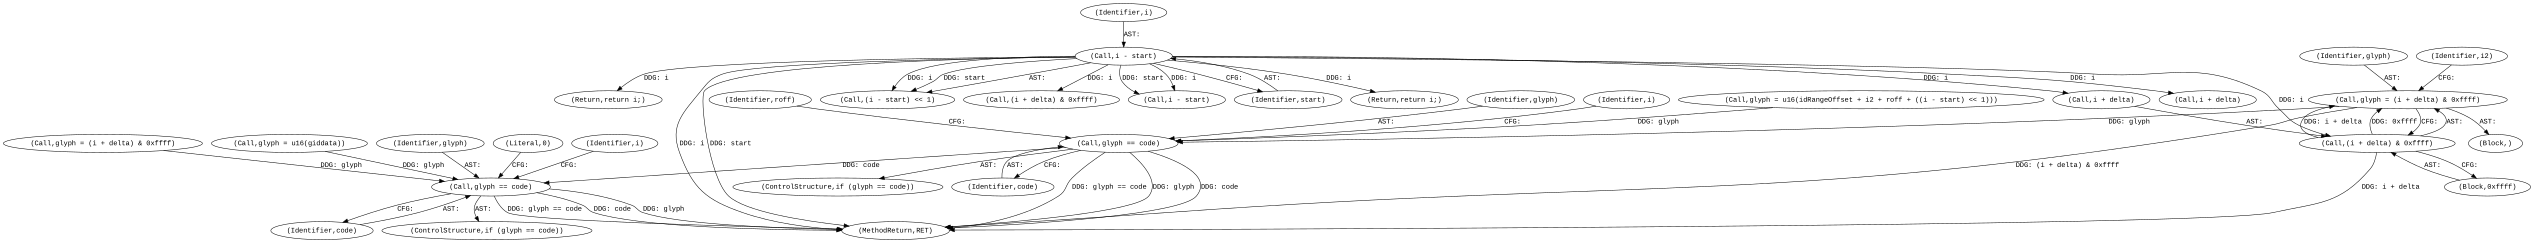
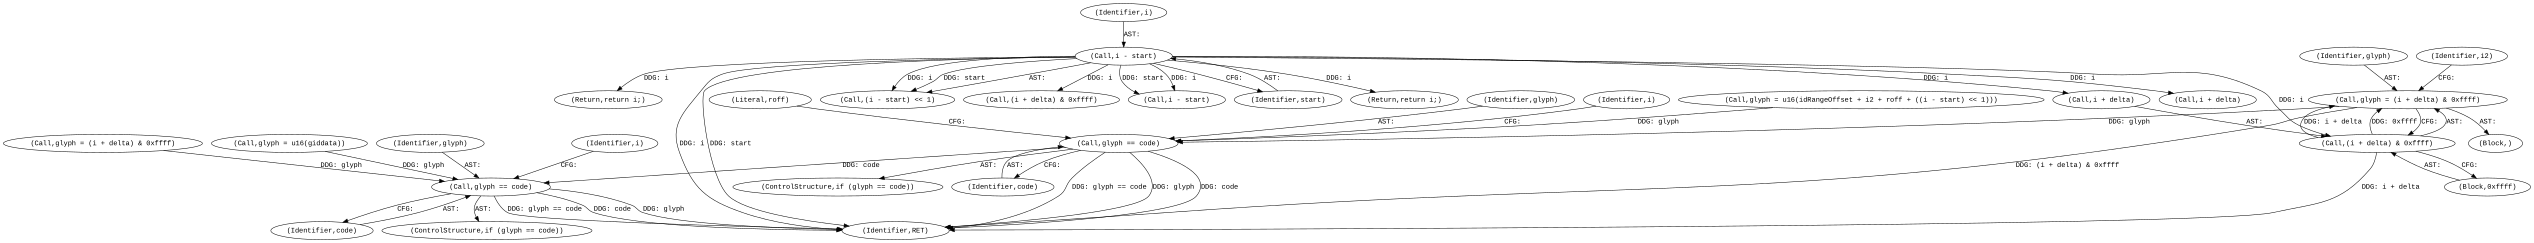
(760, 100) -> (760, 100)
(528, 143) -> none
(896, 231) -> (896, 231)
